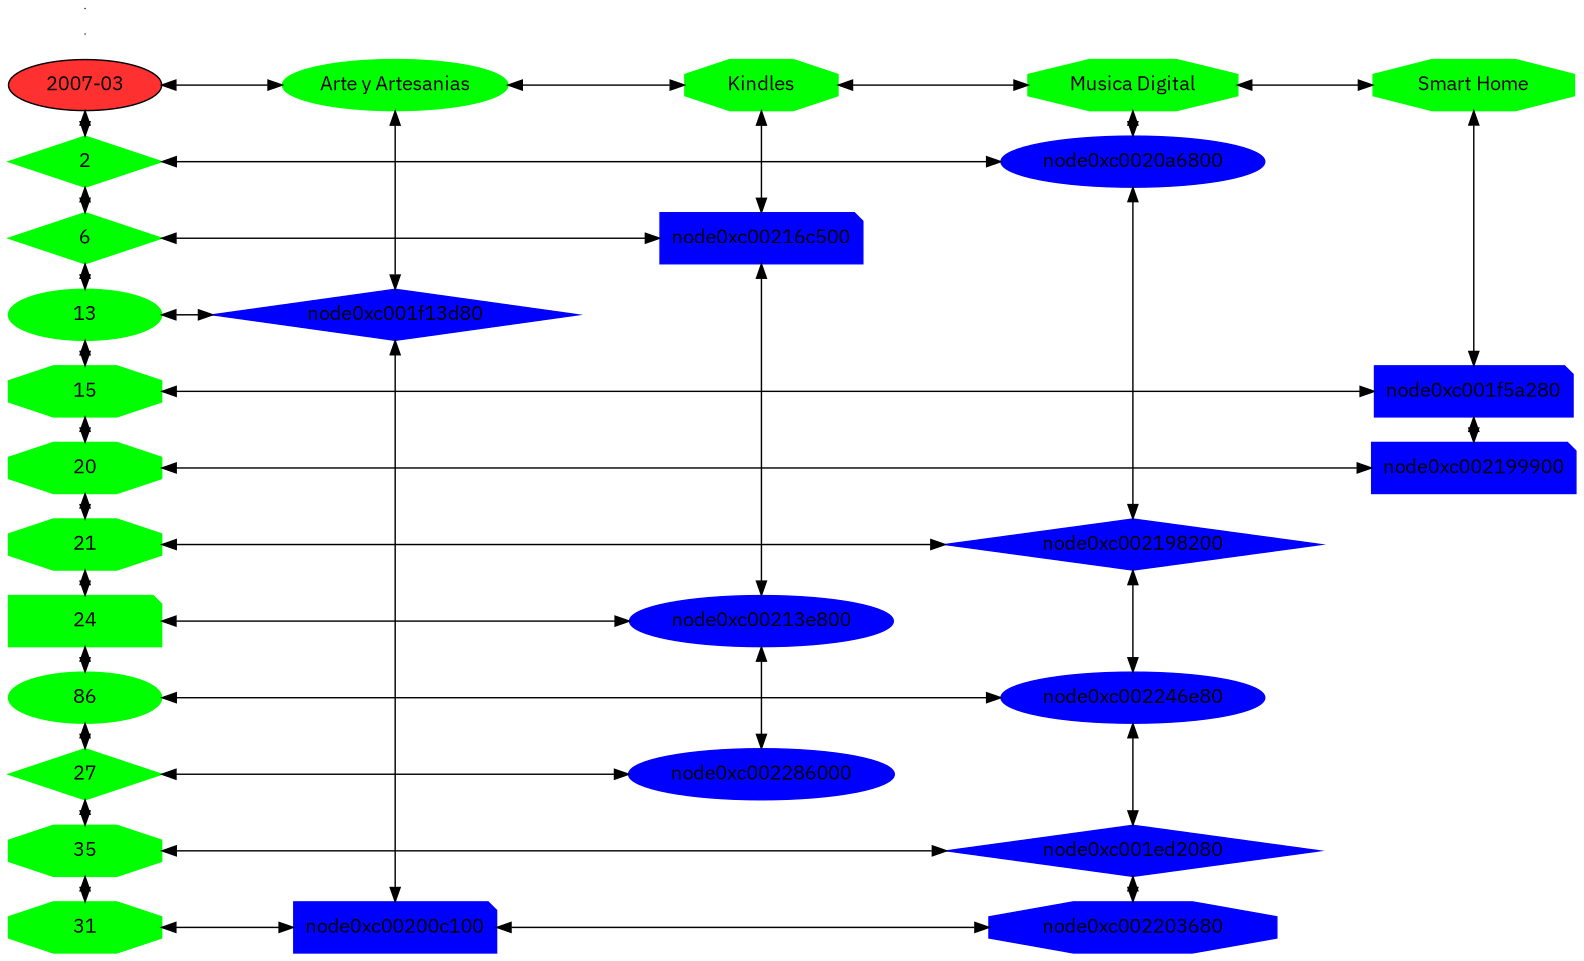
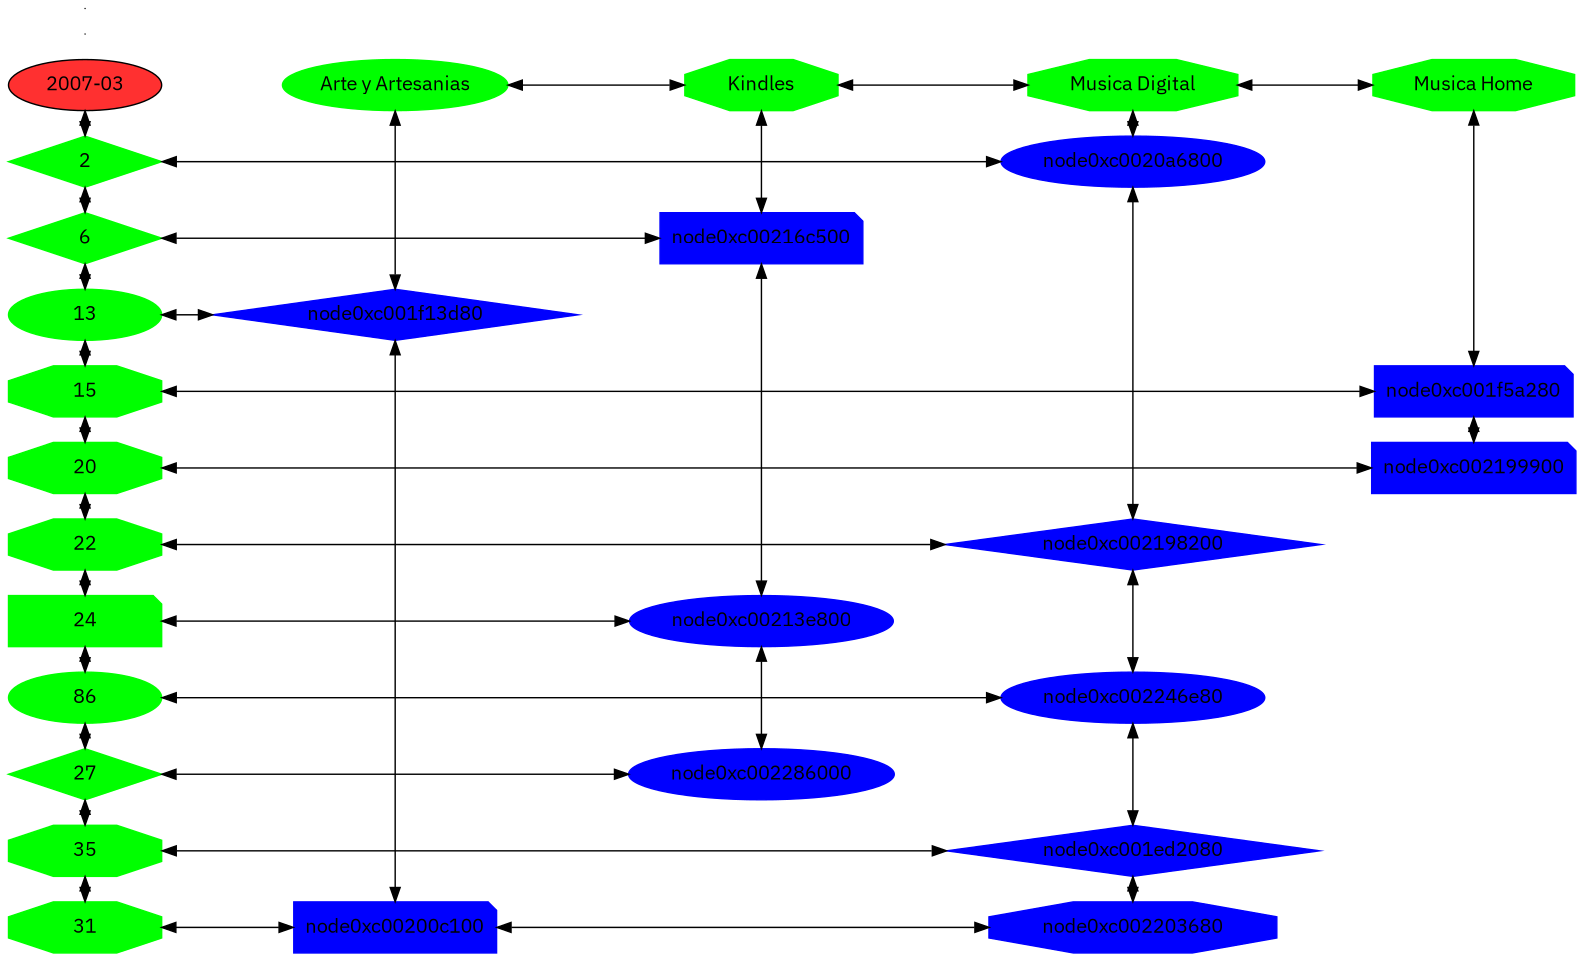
(222, 85) -> none
(1474, 85) -> (1474, 85)
(85, 545) -> (85, 545)
